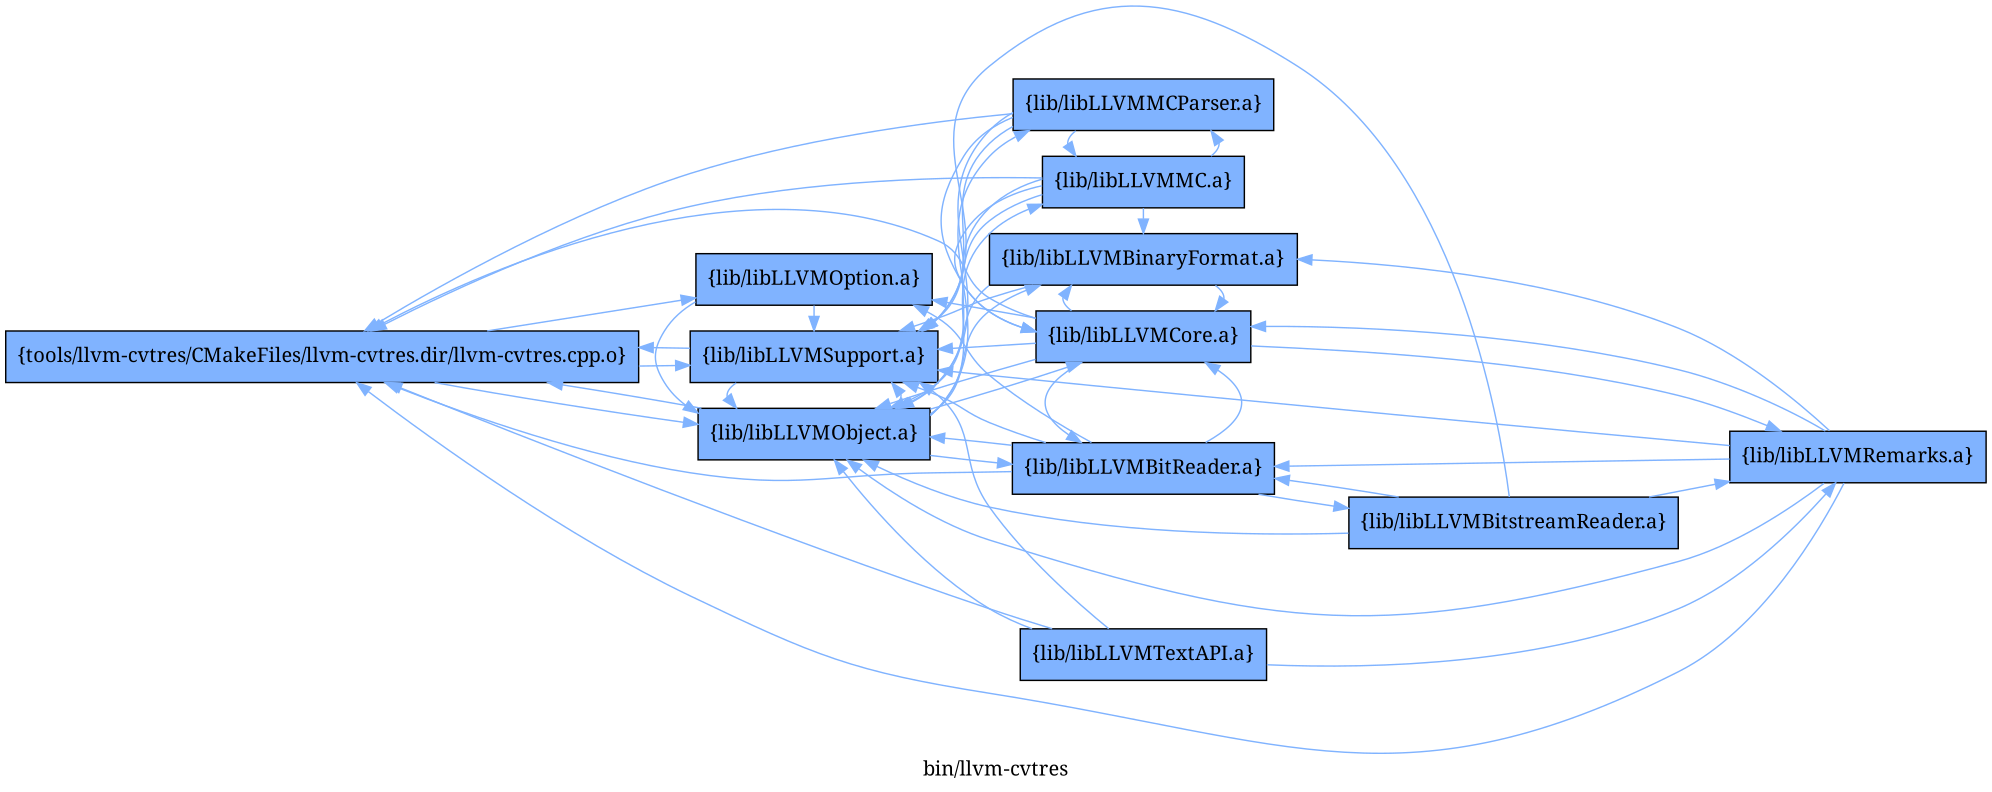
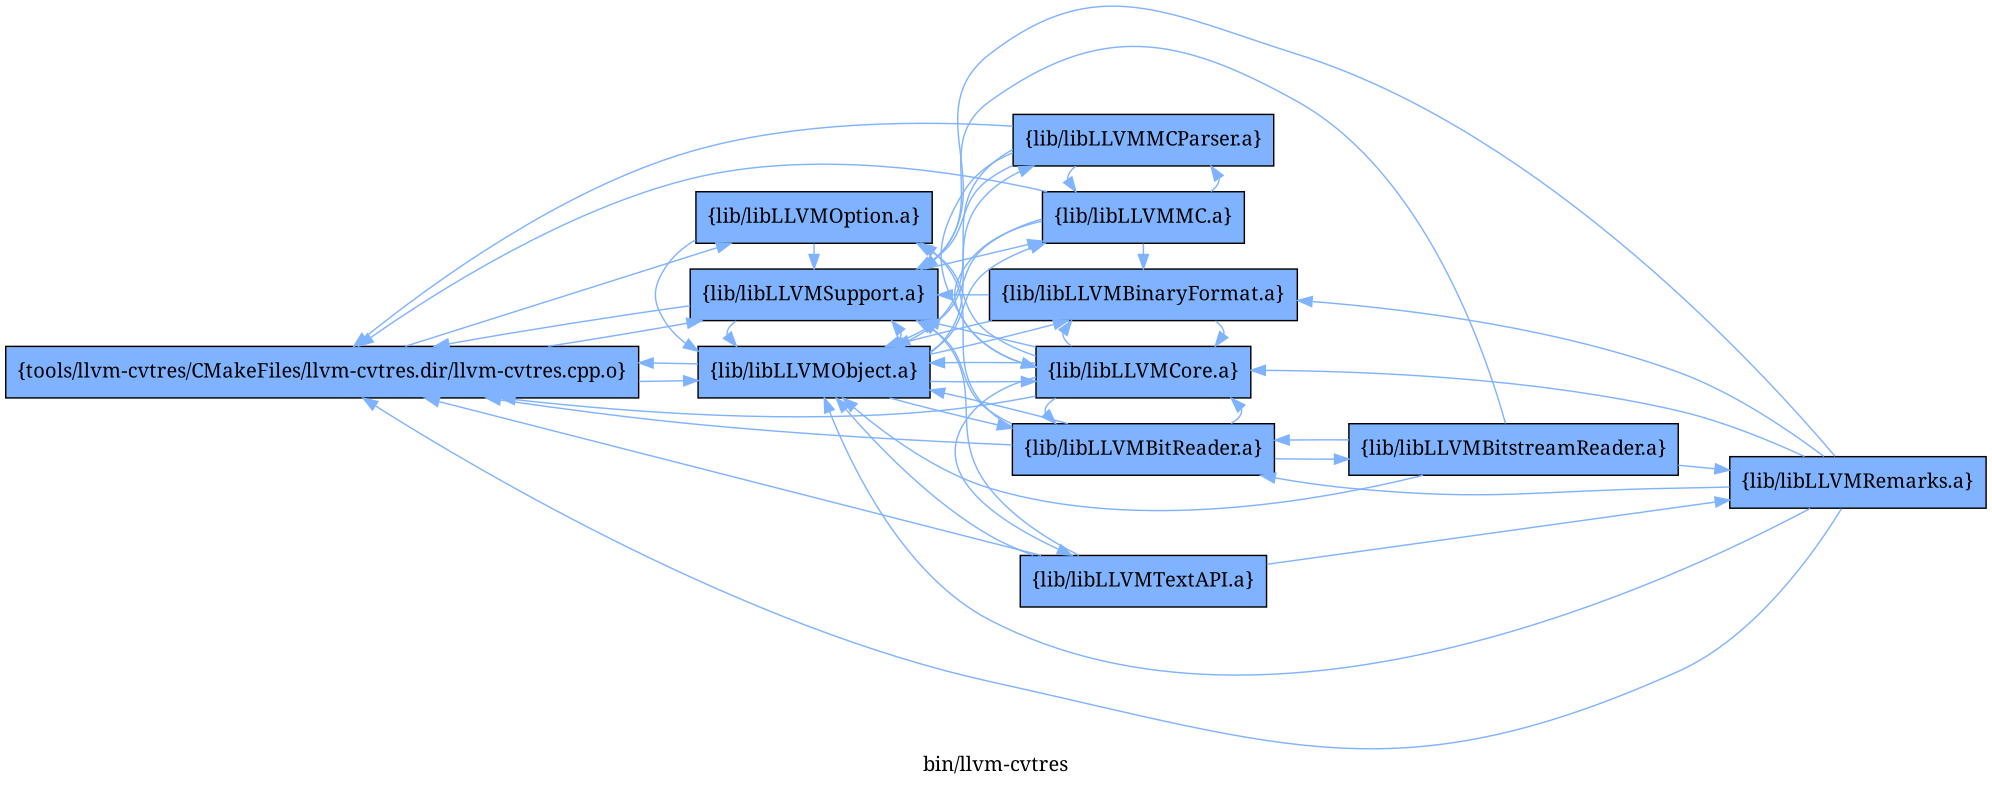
(994, 218) -> (992, 253)
(1513, 366) -> (956, 461)
